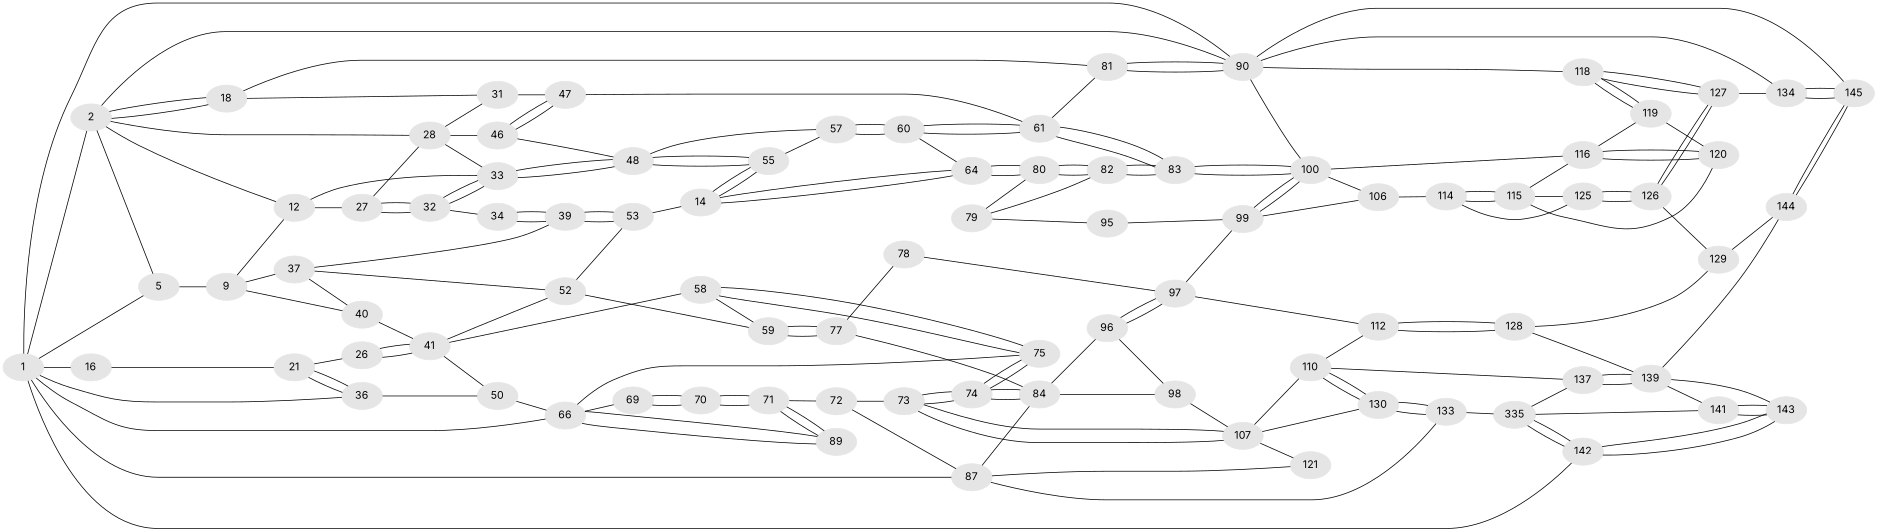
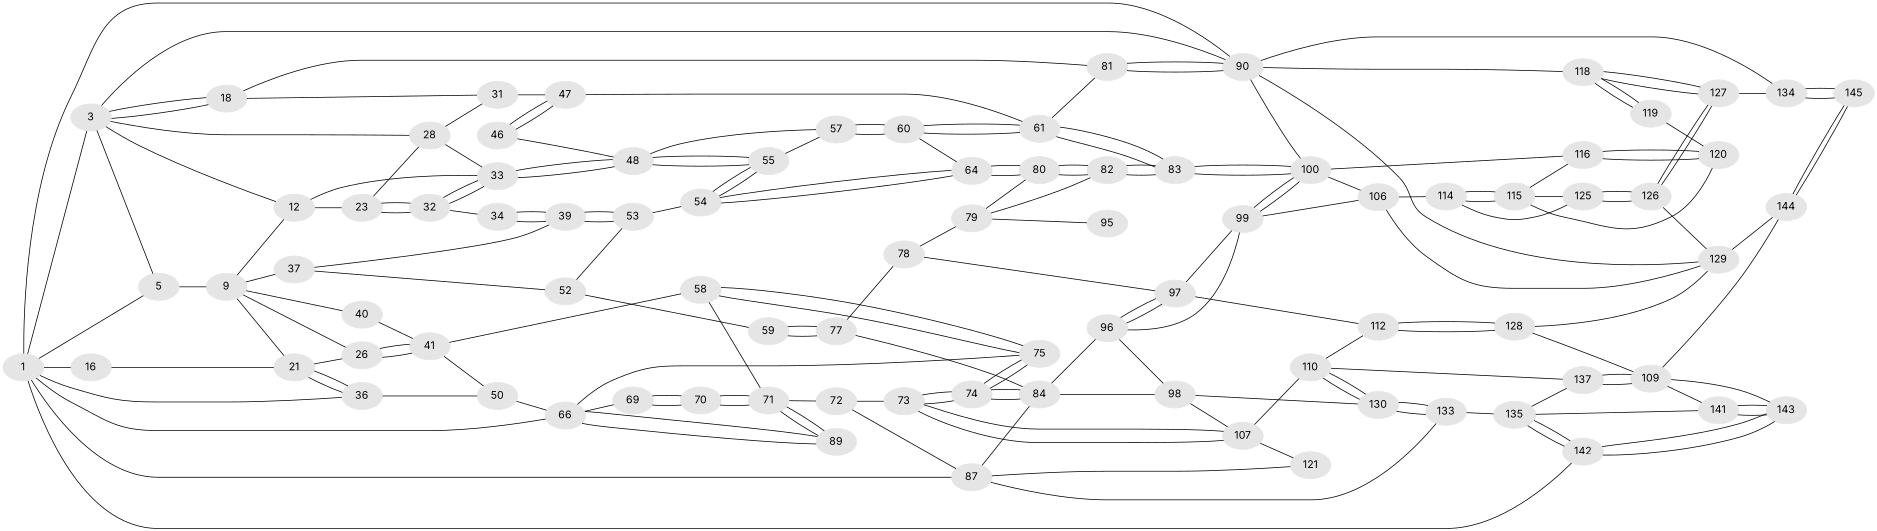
(1557, 8) -> (1452, 230)
(91, 117) -> (91, 117)
(1617, 134) -> none
(464, 136) -> none
(701, 202) -> (701, 202)
(362, 208) -> (362, 208)
(1175, 221) -> (1204, 306)
none -> (938, 236)
none -> (1530, 288)
(328, 292) -> none
(735, 311) -> (735, 345)
(497, 318) -> none
none -> (294, 321)
none -> (261, 327)
(1651, 379) -> (1651, 379)
(1515, 415) -> (1515, 415)
(1311, 420) -> (1269, 399)
